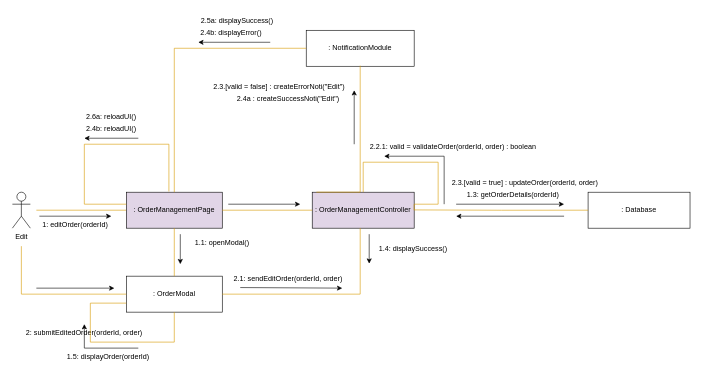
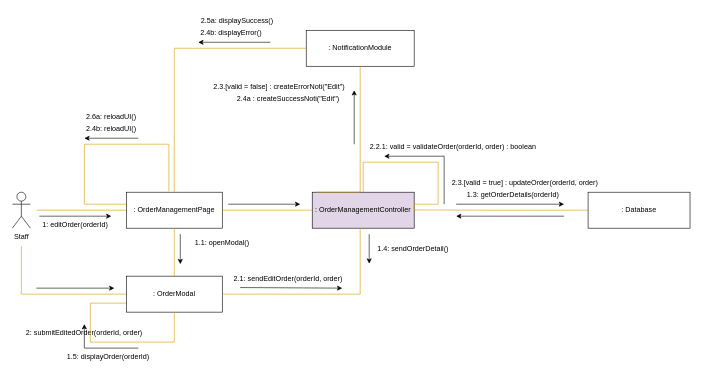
(174, 210) -> (174, 210)
(22, 237) -> (22, 237)
(414, 249) -> (414, 249)
